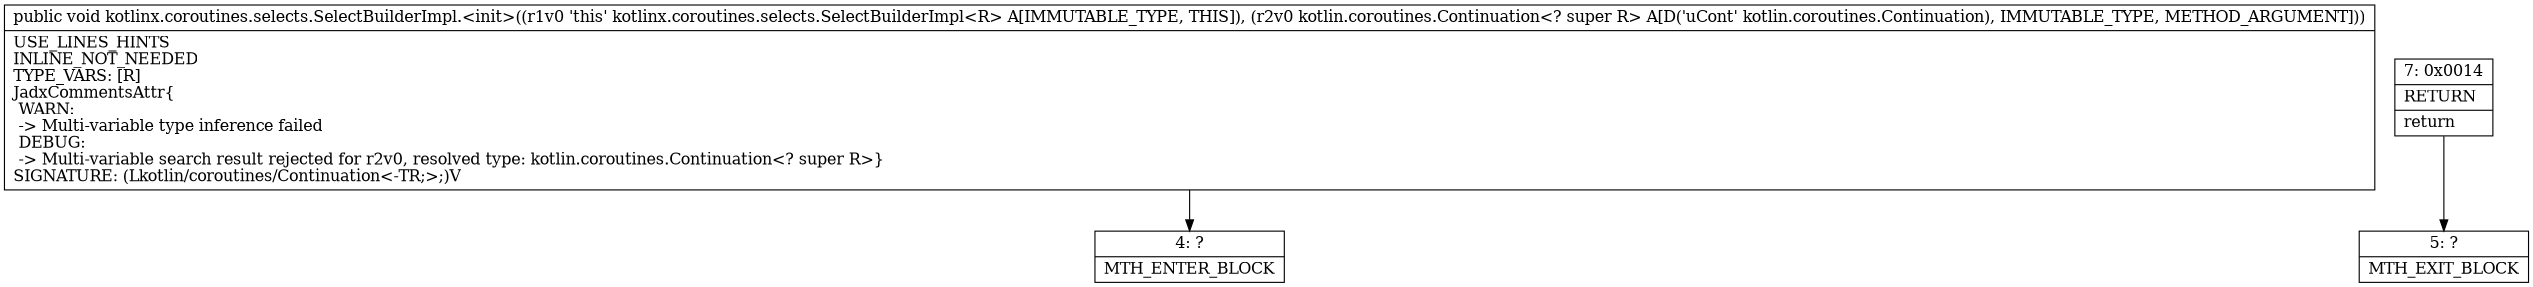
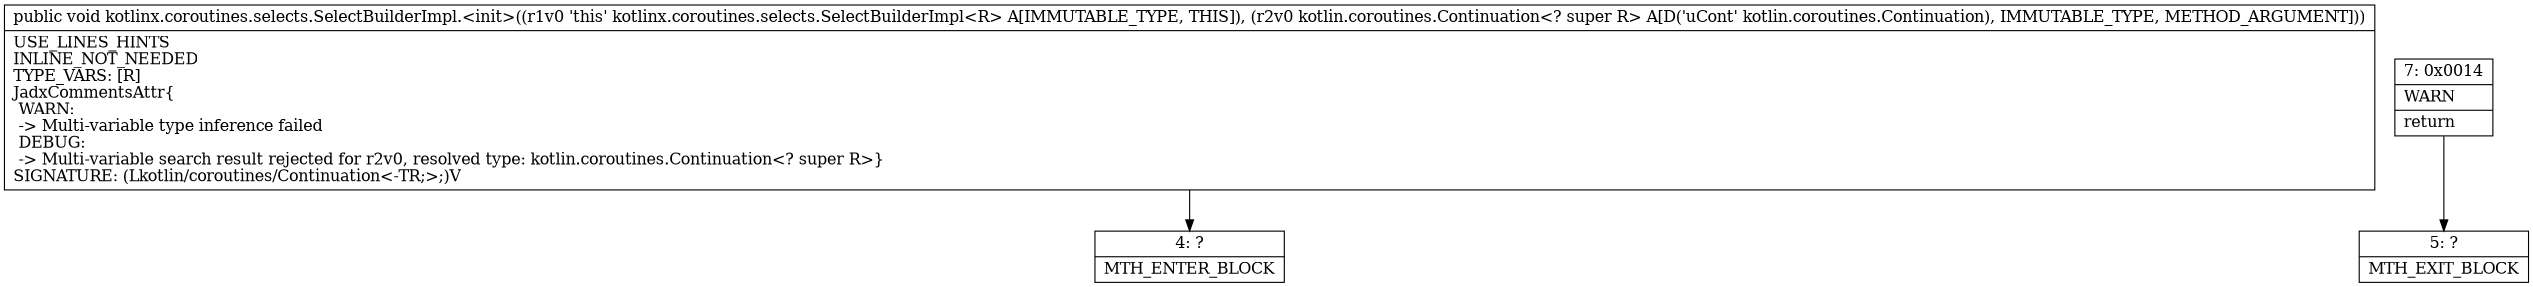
(2440, 97) -> (2429, 97)
